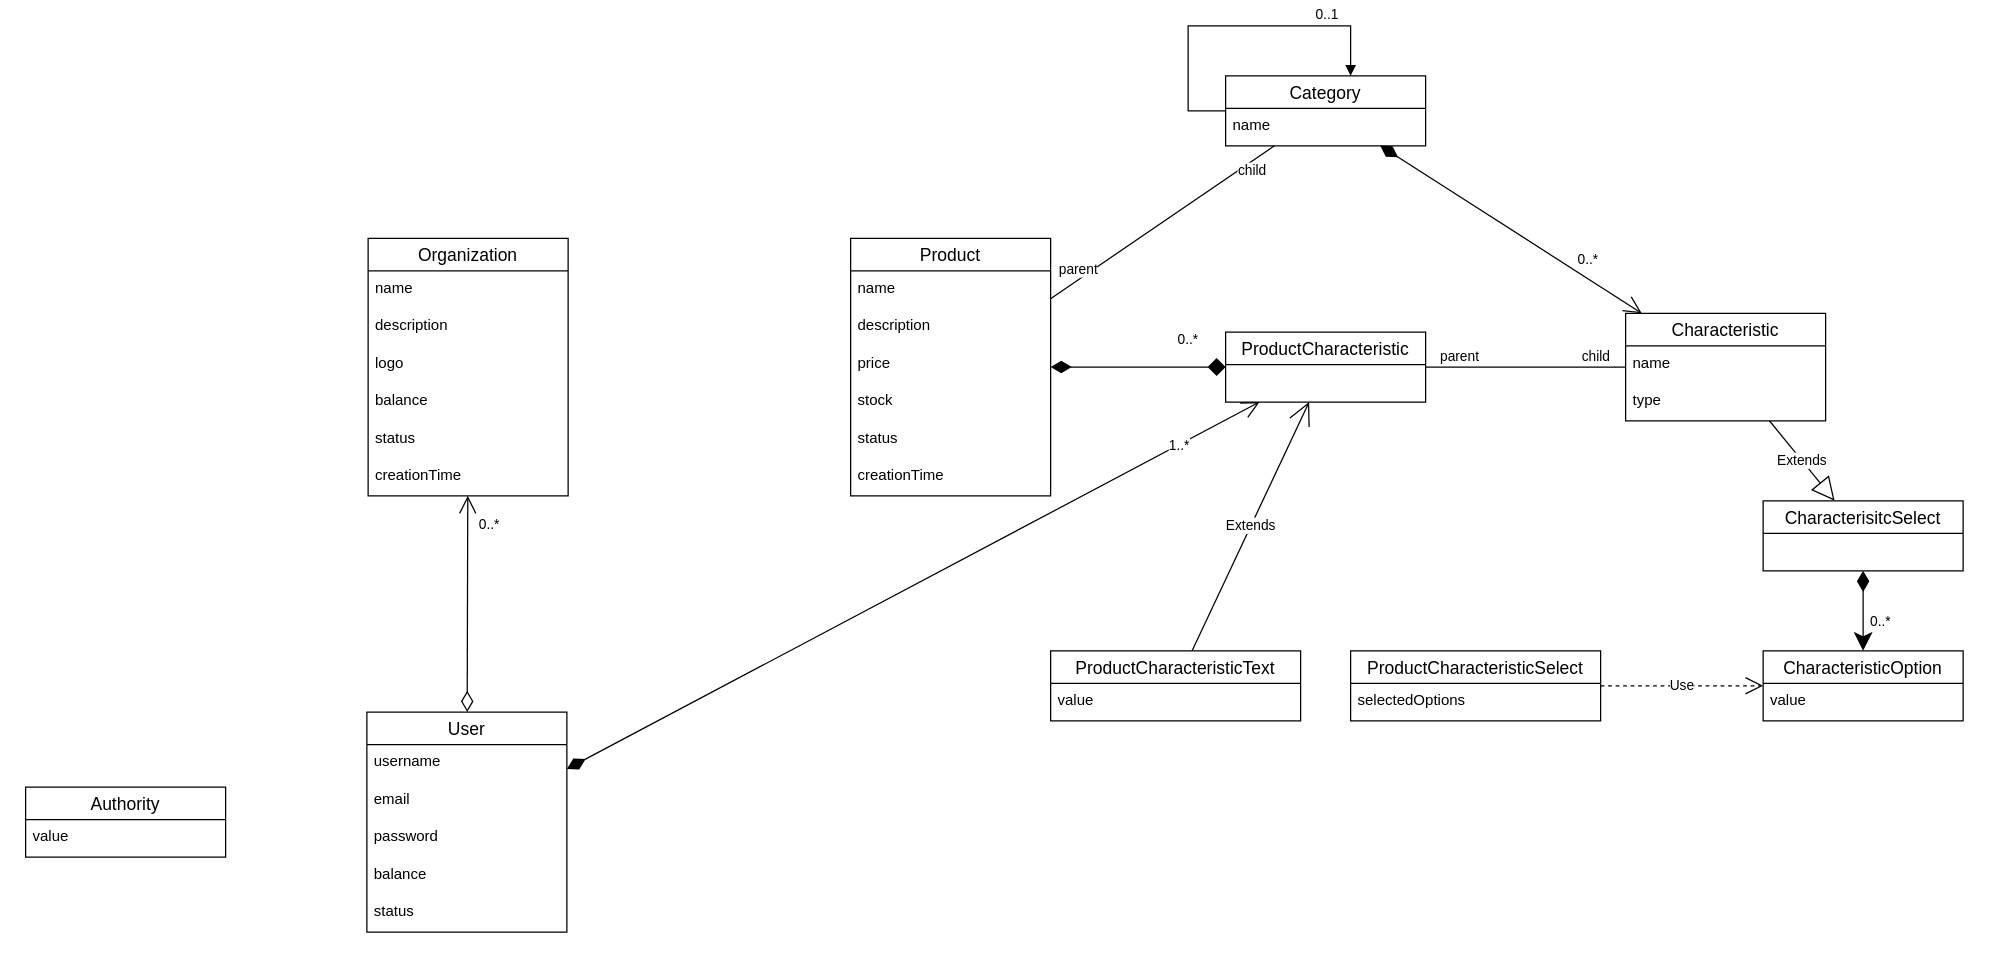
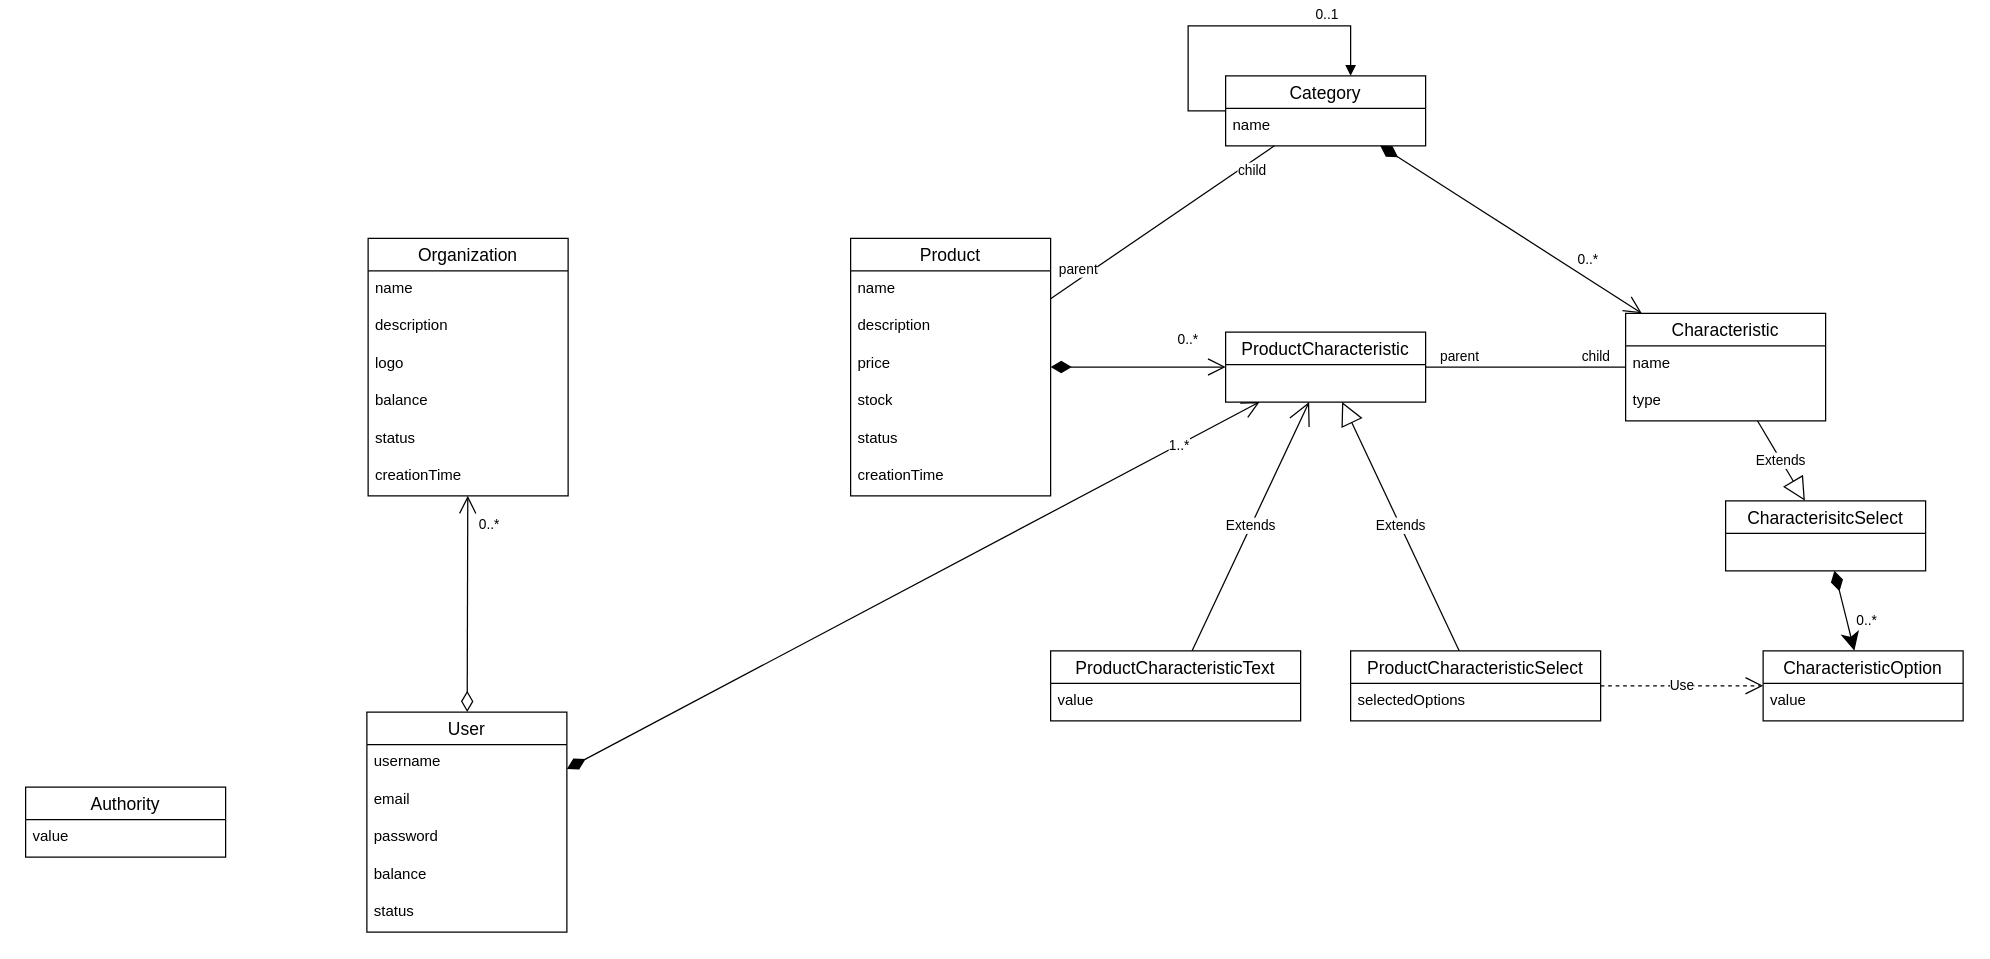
(1207, 367) -> (1215, 367)
none -> (1405, 536)
(1863, 536) -> (1826, 536)
